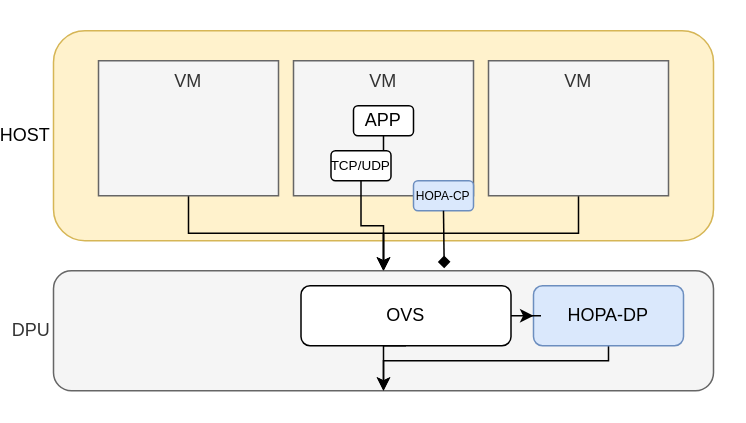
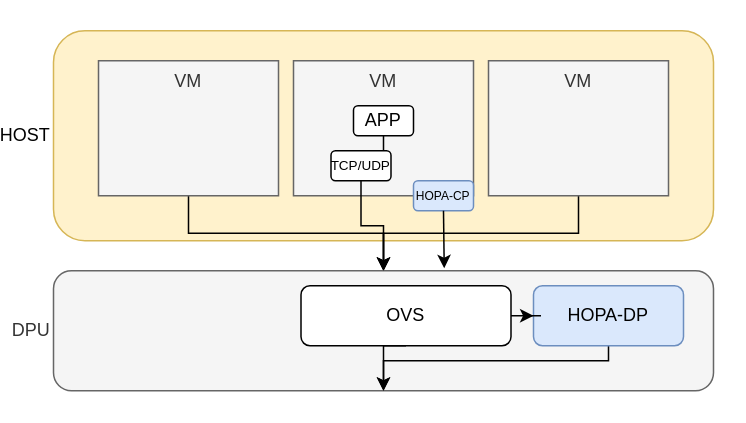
(444, 255) -> (444, 256)
